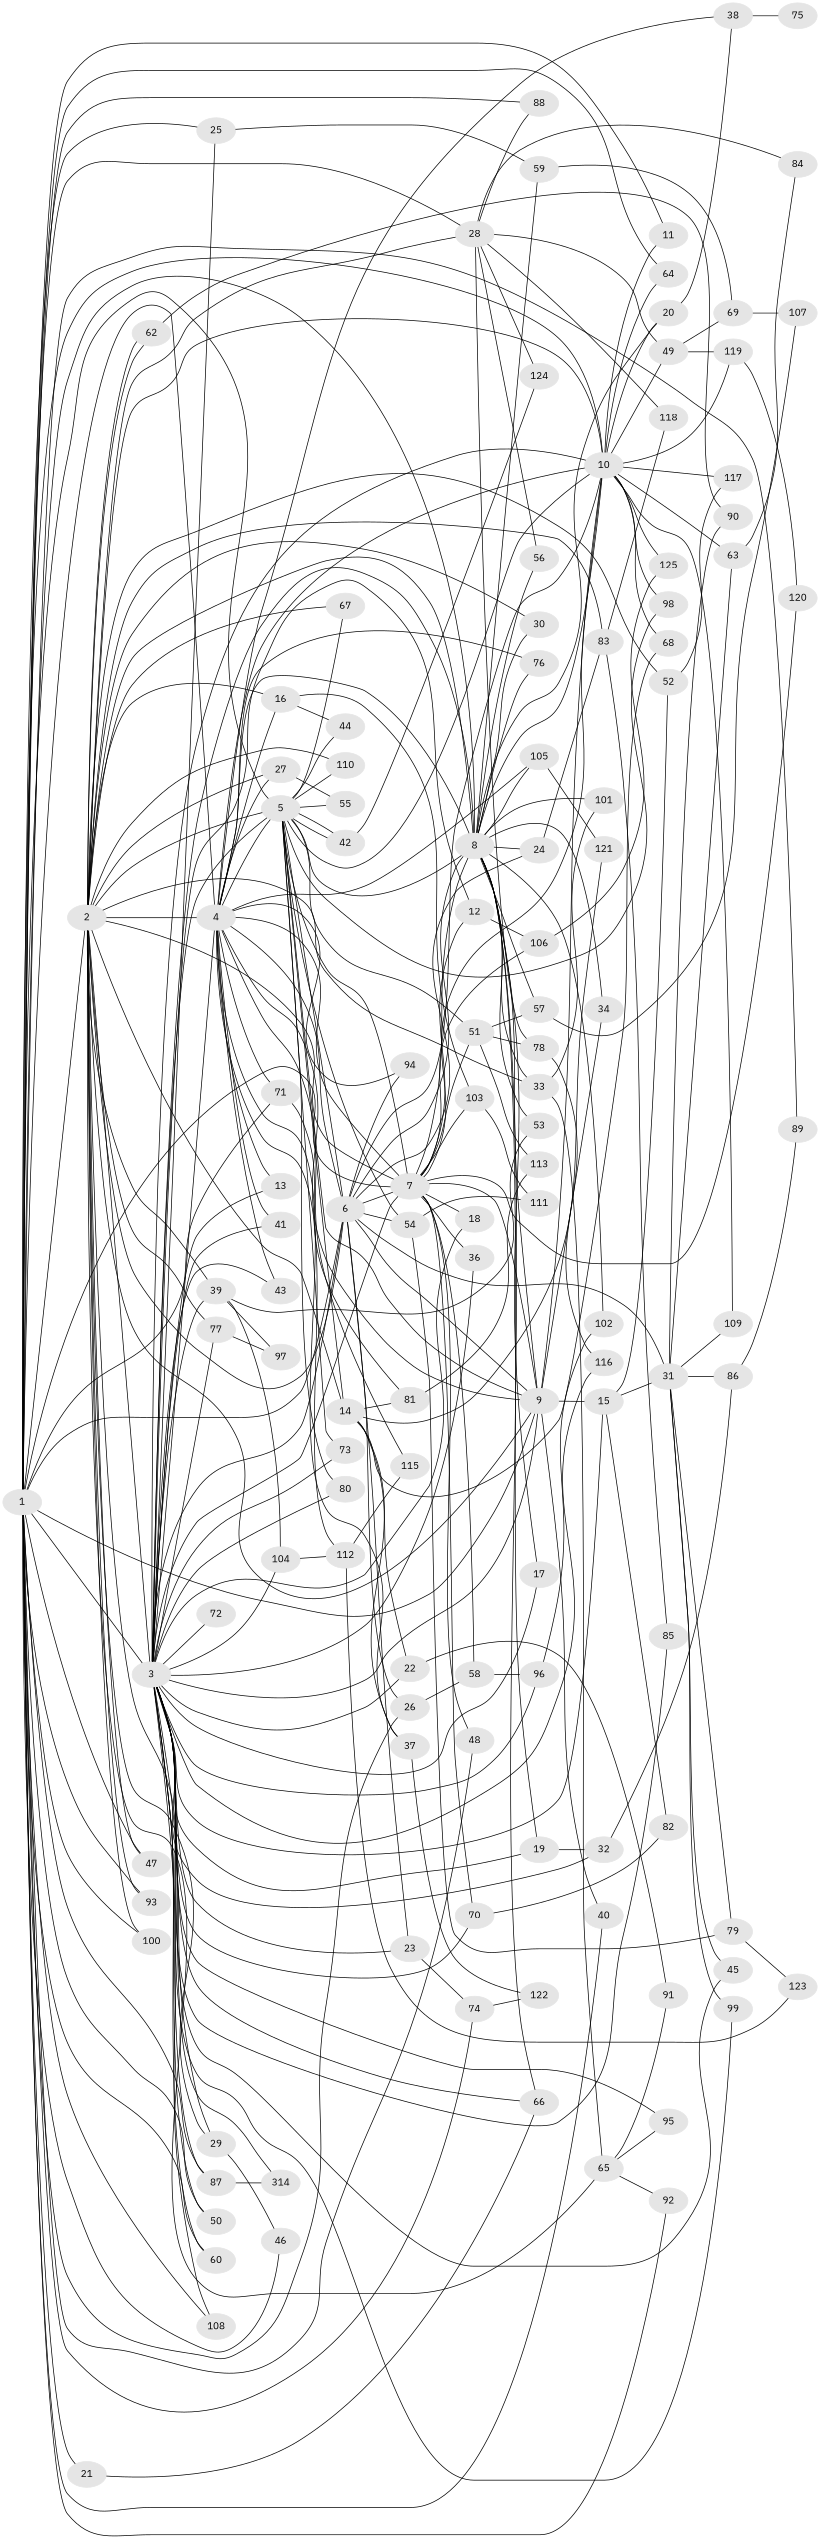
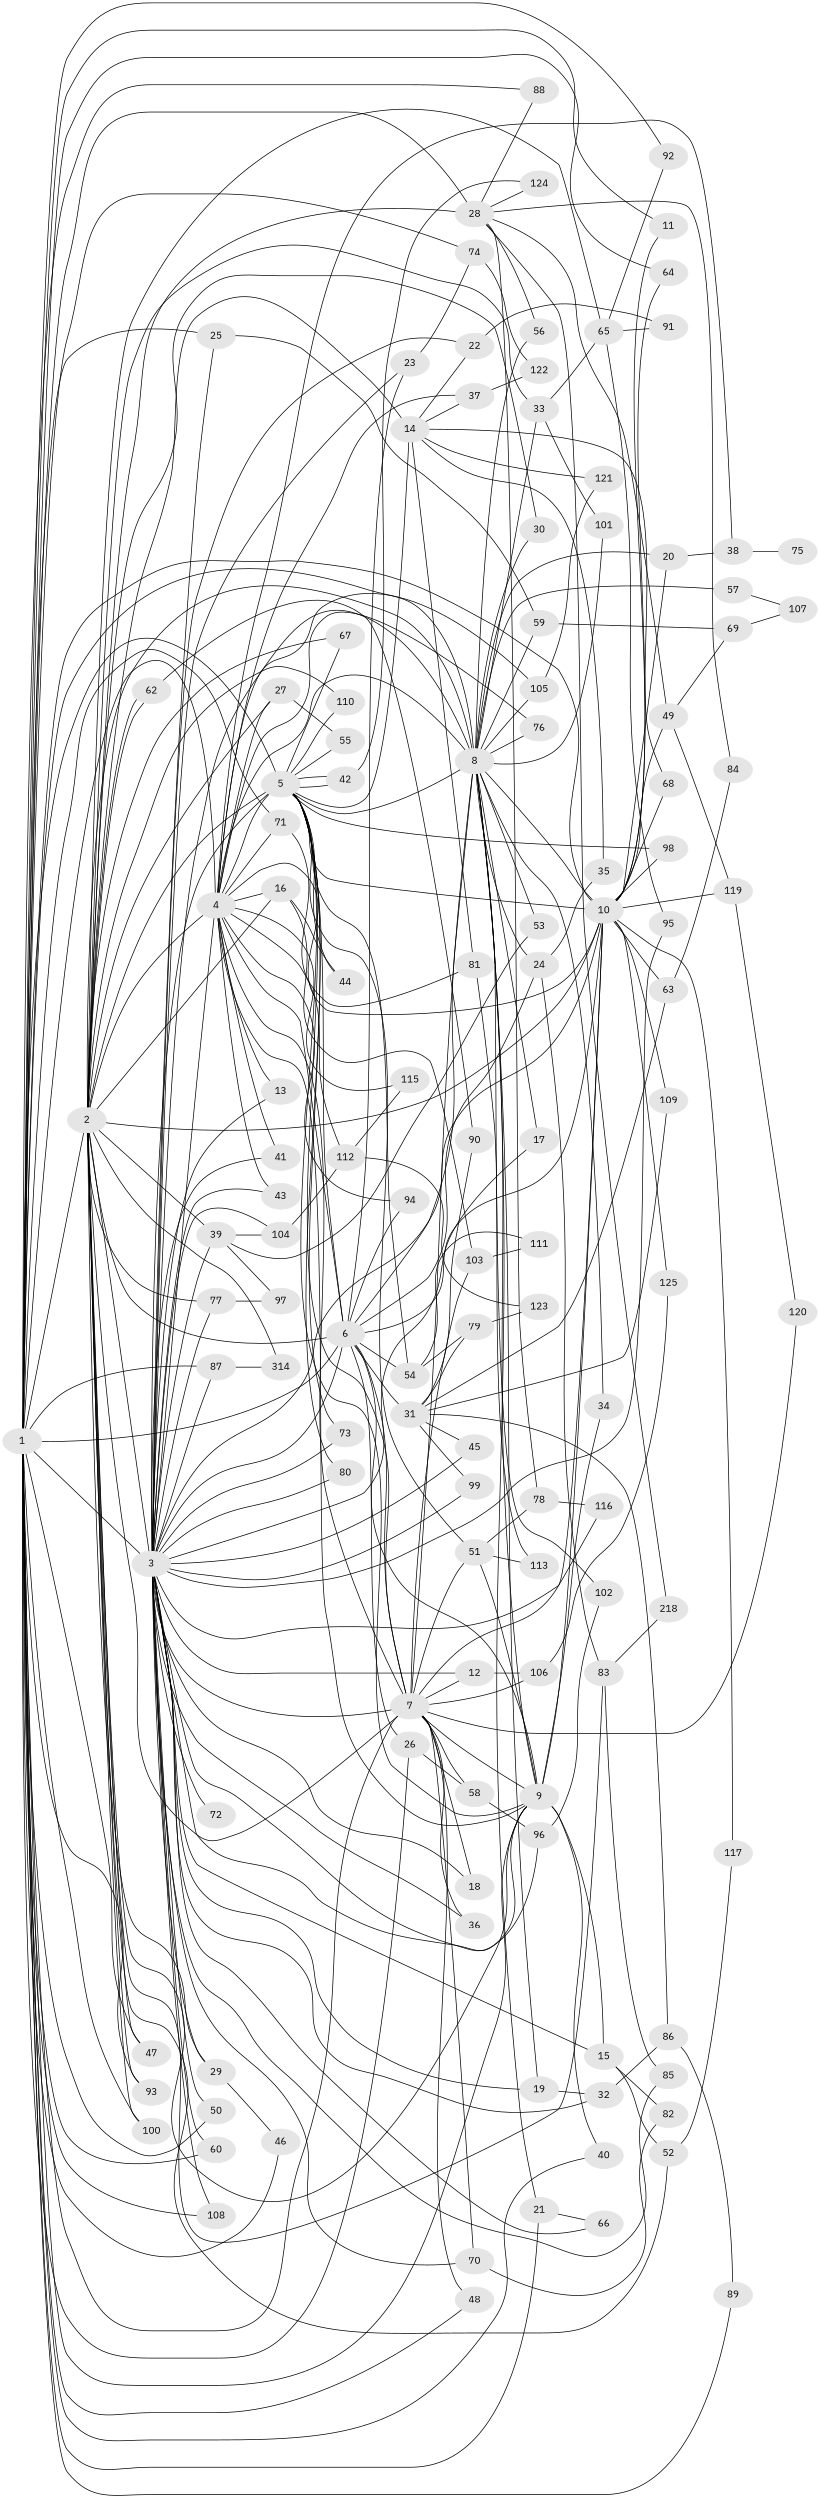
(669, 418) -> (669, 1609)
none -> (604, 872)
(507, 1021) -> (507, 1651)
(636, 1389) -> none
(512, 1628) -> (499, 1522)
